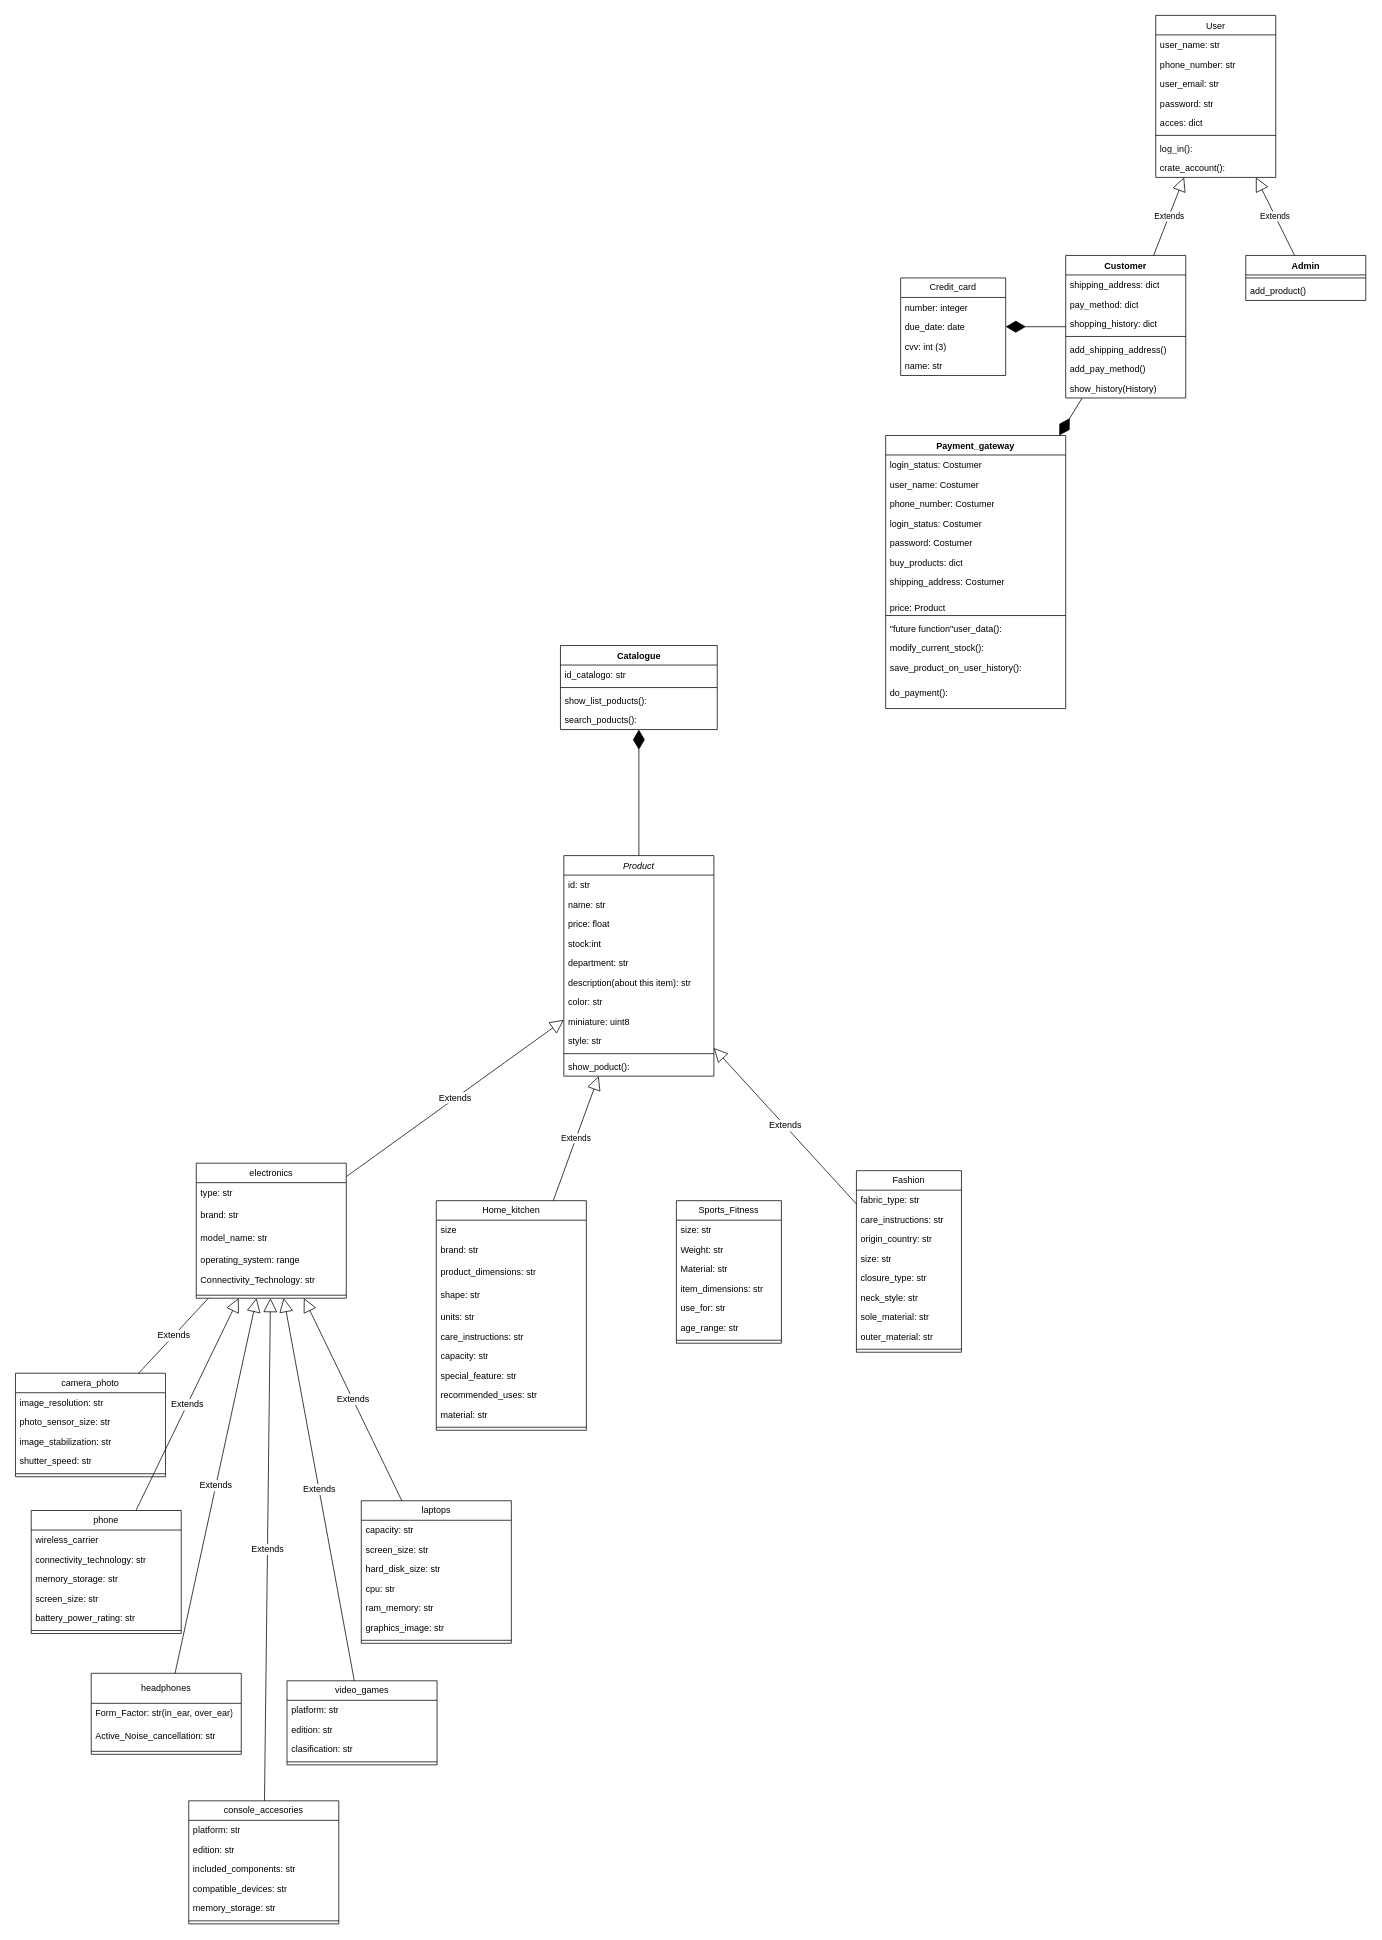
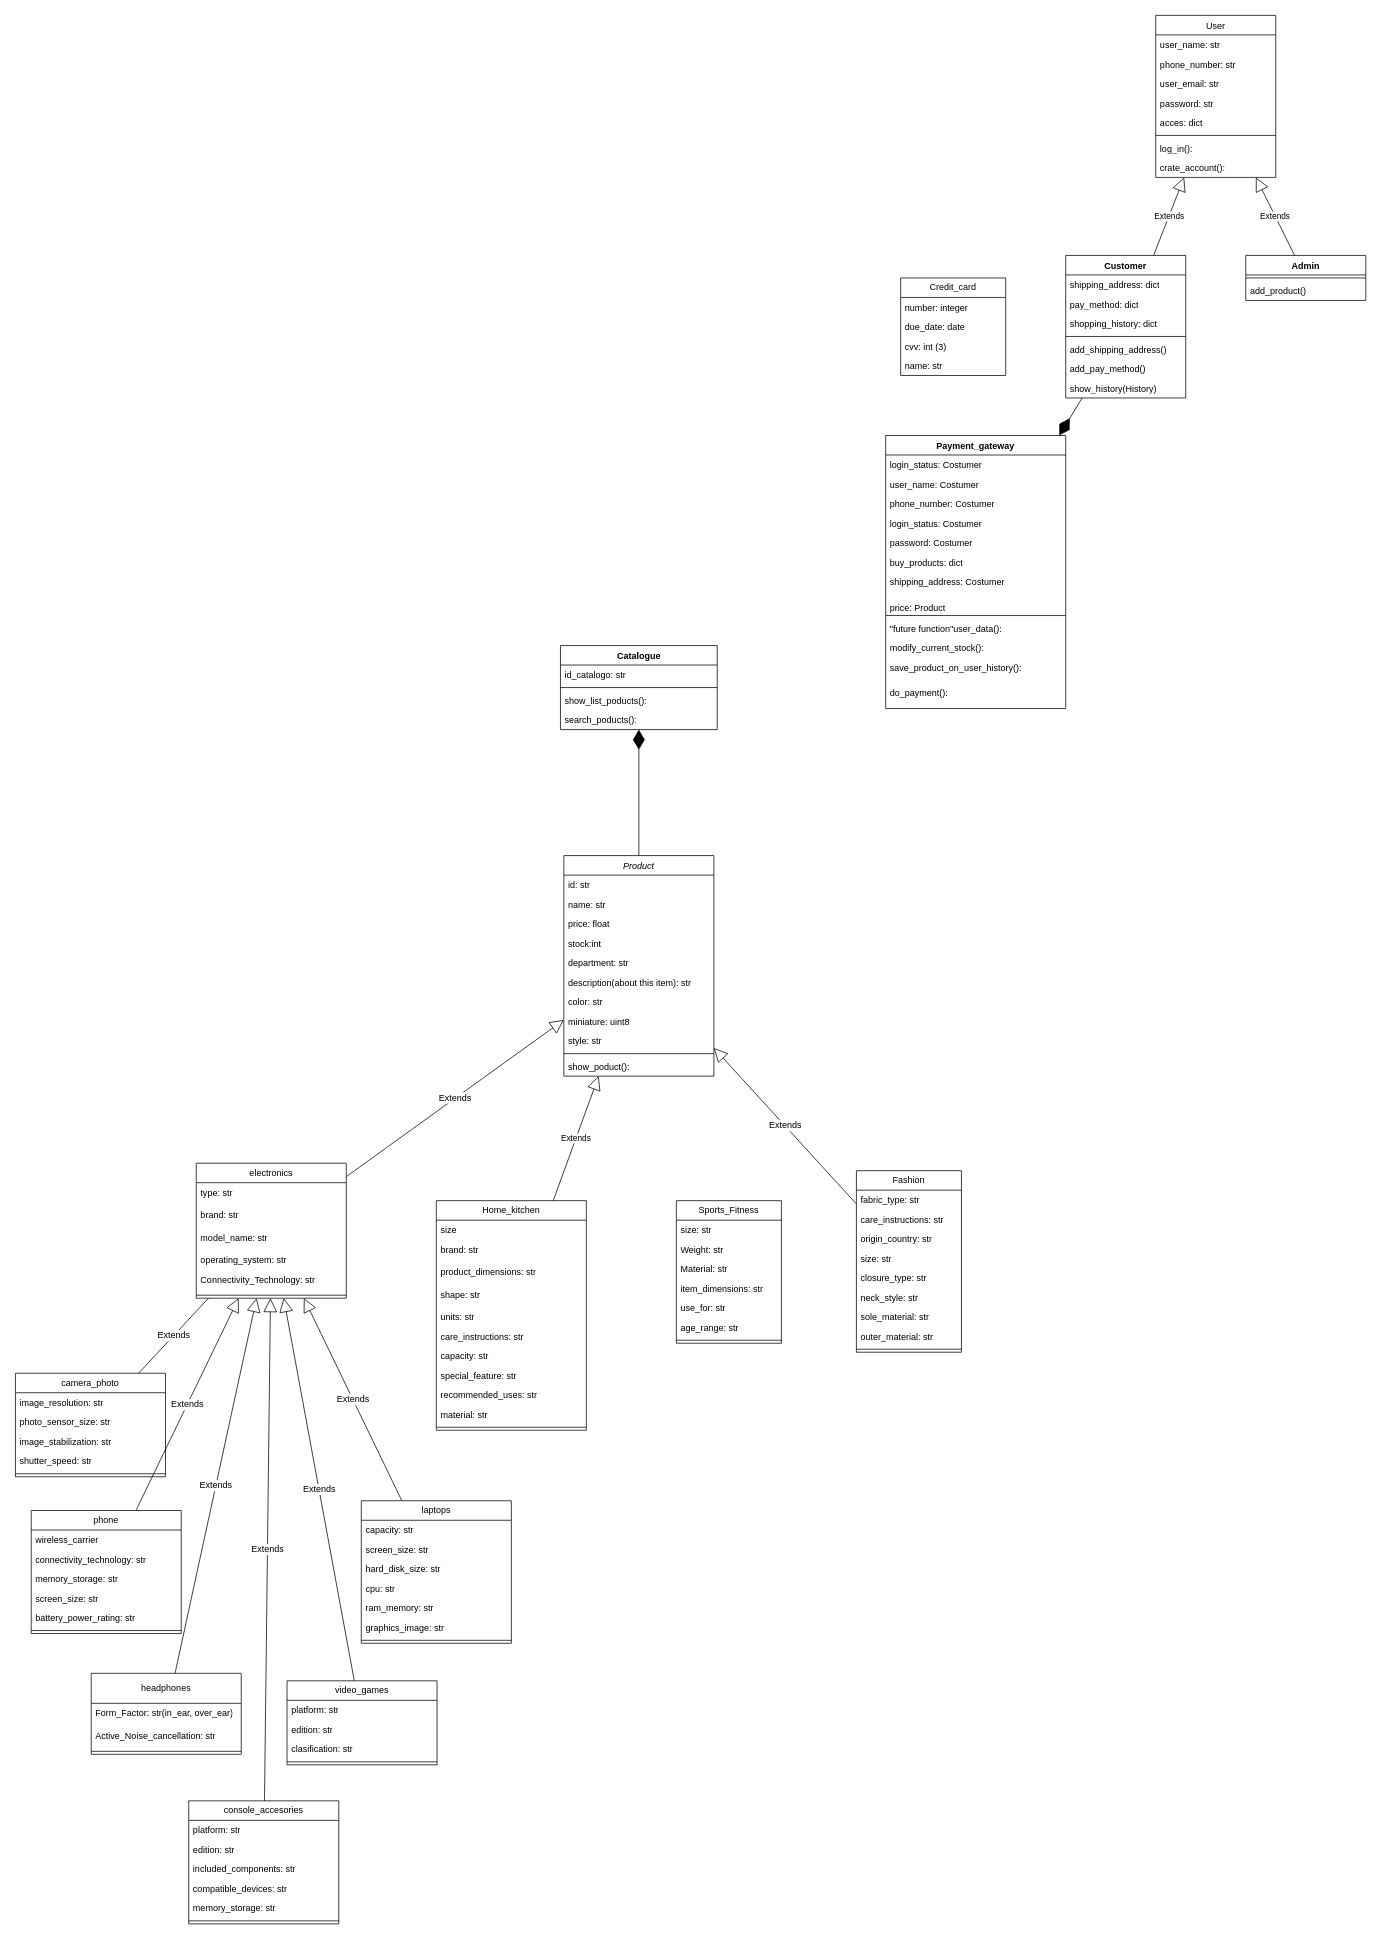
(1044, 327) -> none
(255, 1261) -> (250, 1261)
